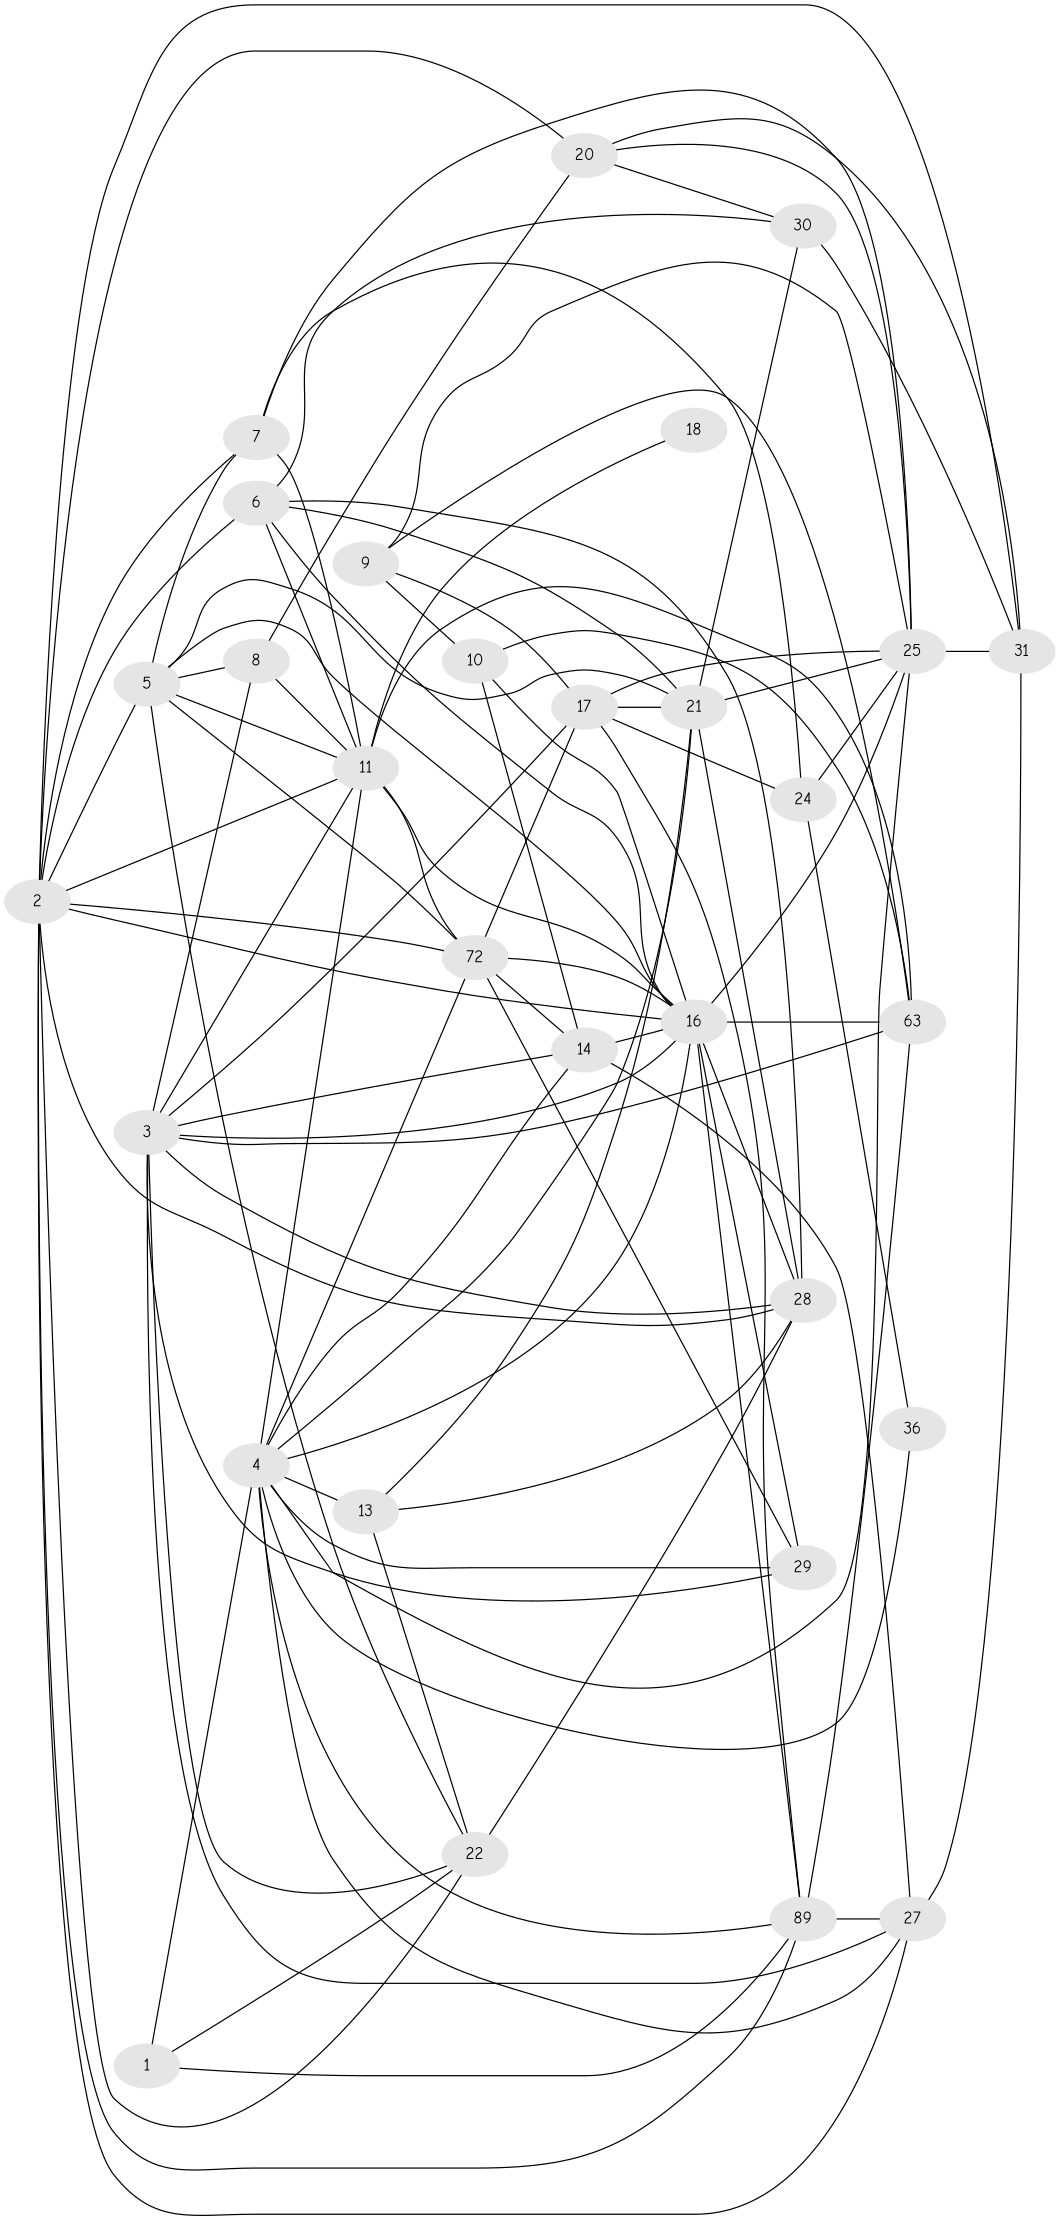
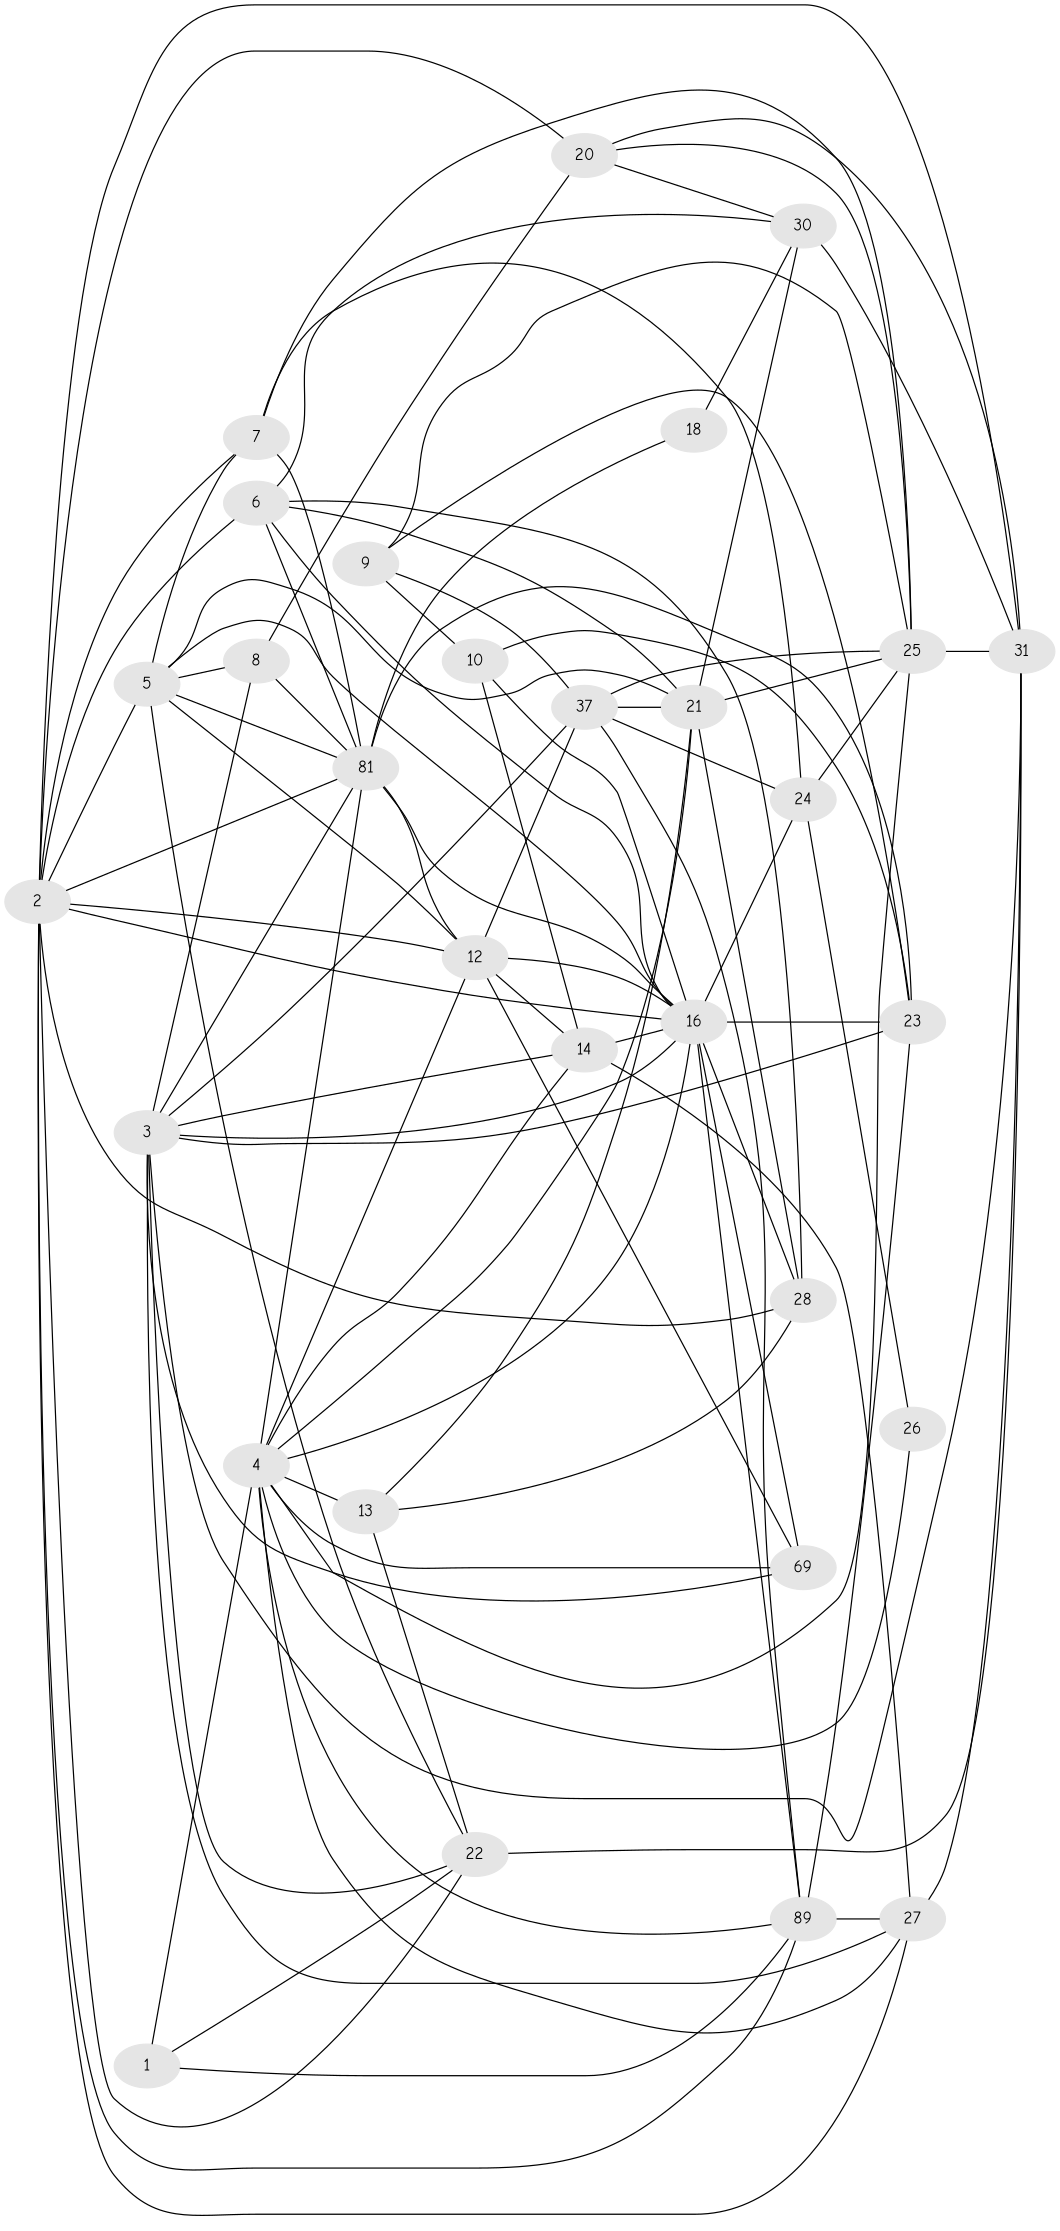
none -> (749, 328)
(585, 707) -> (585, 707)
(366, 768) -> (366, 768)
(826, 849) -> (749, 911)
(475, 958) -> (475, 958)
(913, 1022) -> (913, 1022)
(452, 1289) -> (856, 1828)
(913, 1429) -> (913, 1429)
(803, 1568) -> (803, 1568)
(647, 1582) -> (939, 1822)
